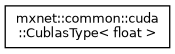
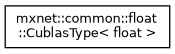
(87, 27) -> (87, 27)
